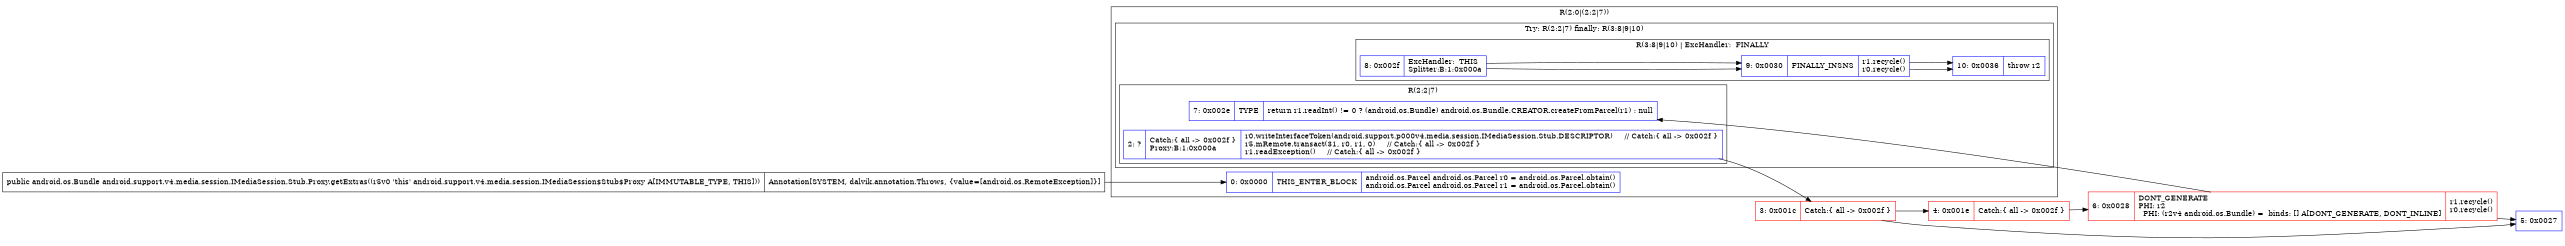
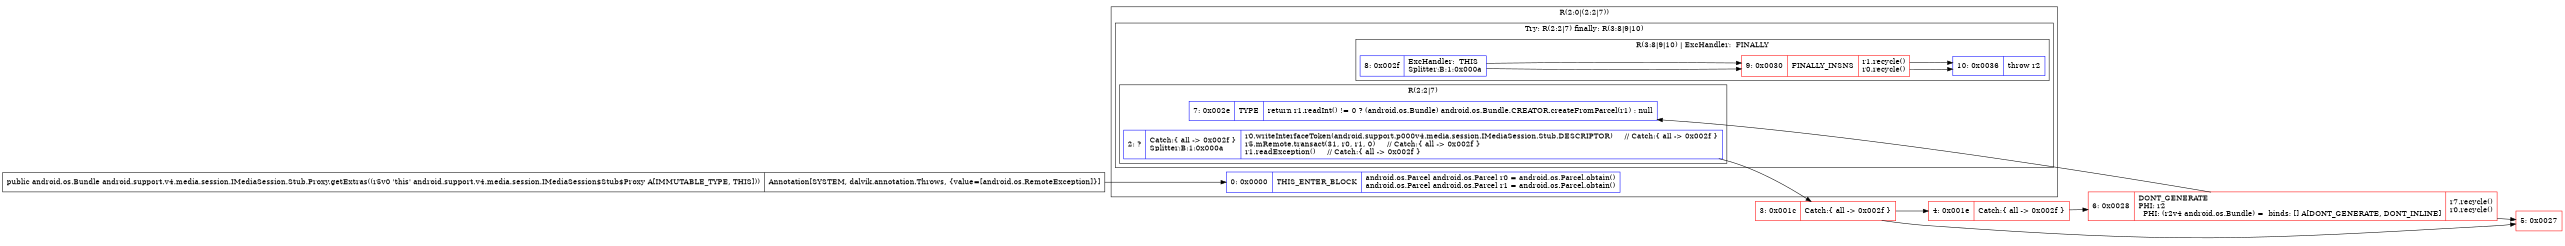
(1826, 66) -> (1826, 66)
(1183, 148) -> (1187, 148)
(2471, 202) -> (2471, 202)
(2539, 221) -> (2539, 221)
